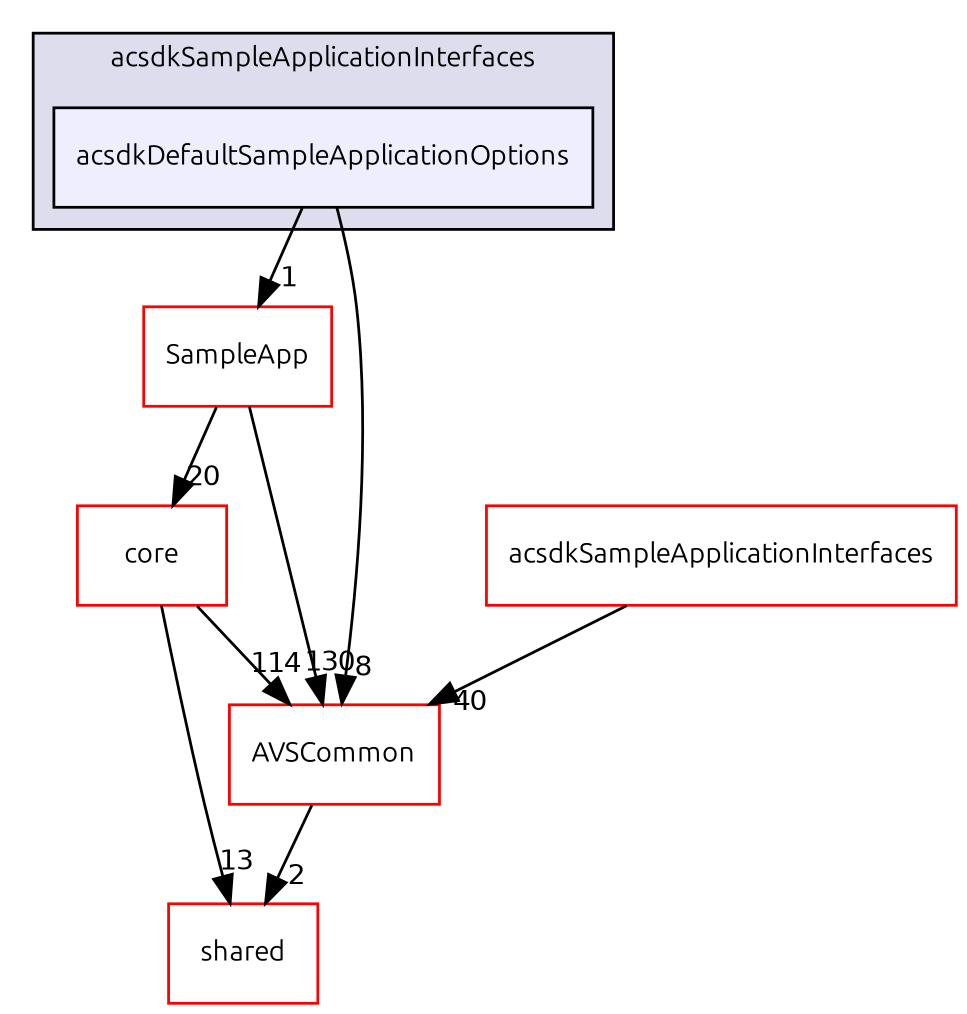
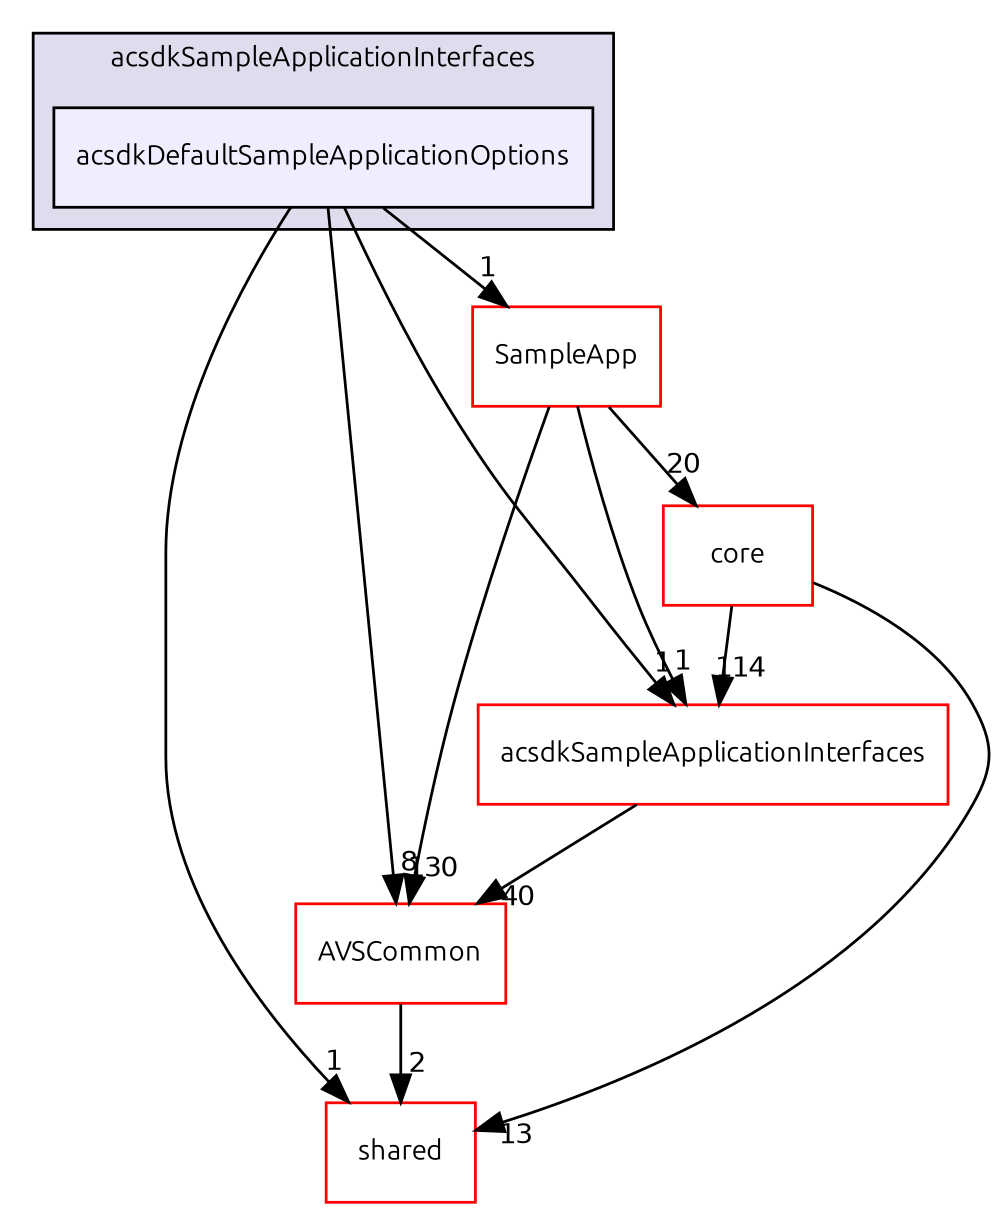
none -> (481, 458)
none -> (617, 546)
(234, 645) -> (727, 641)
none -> (166, 655)
